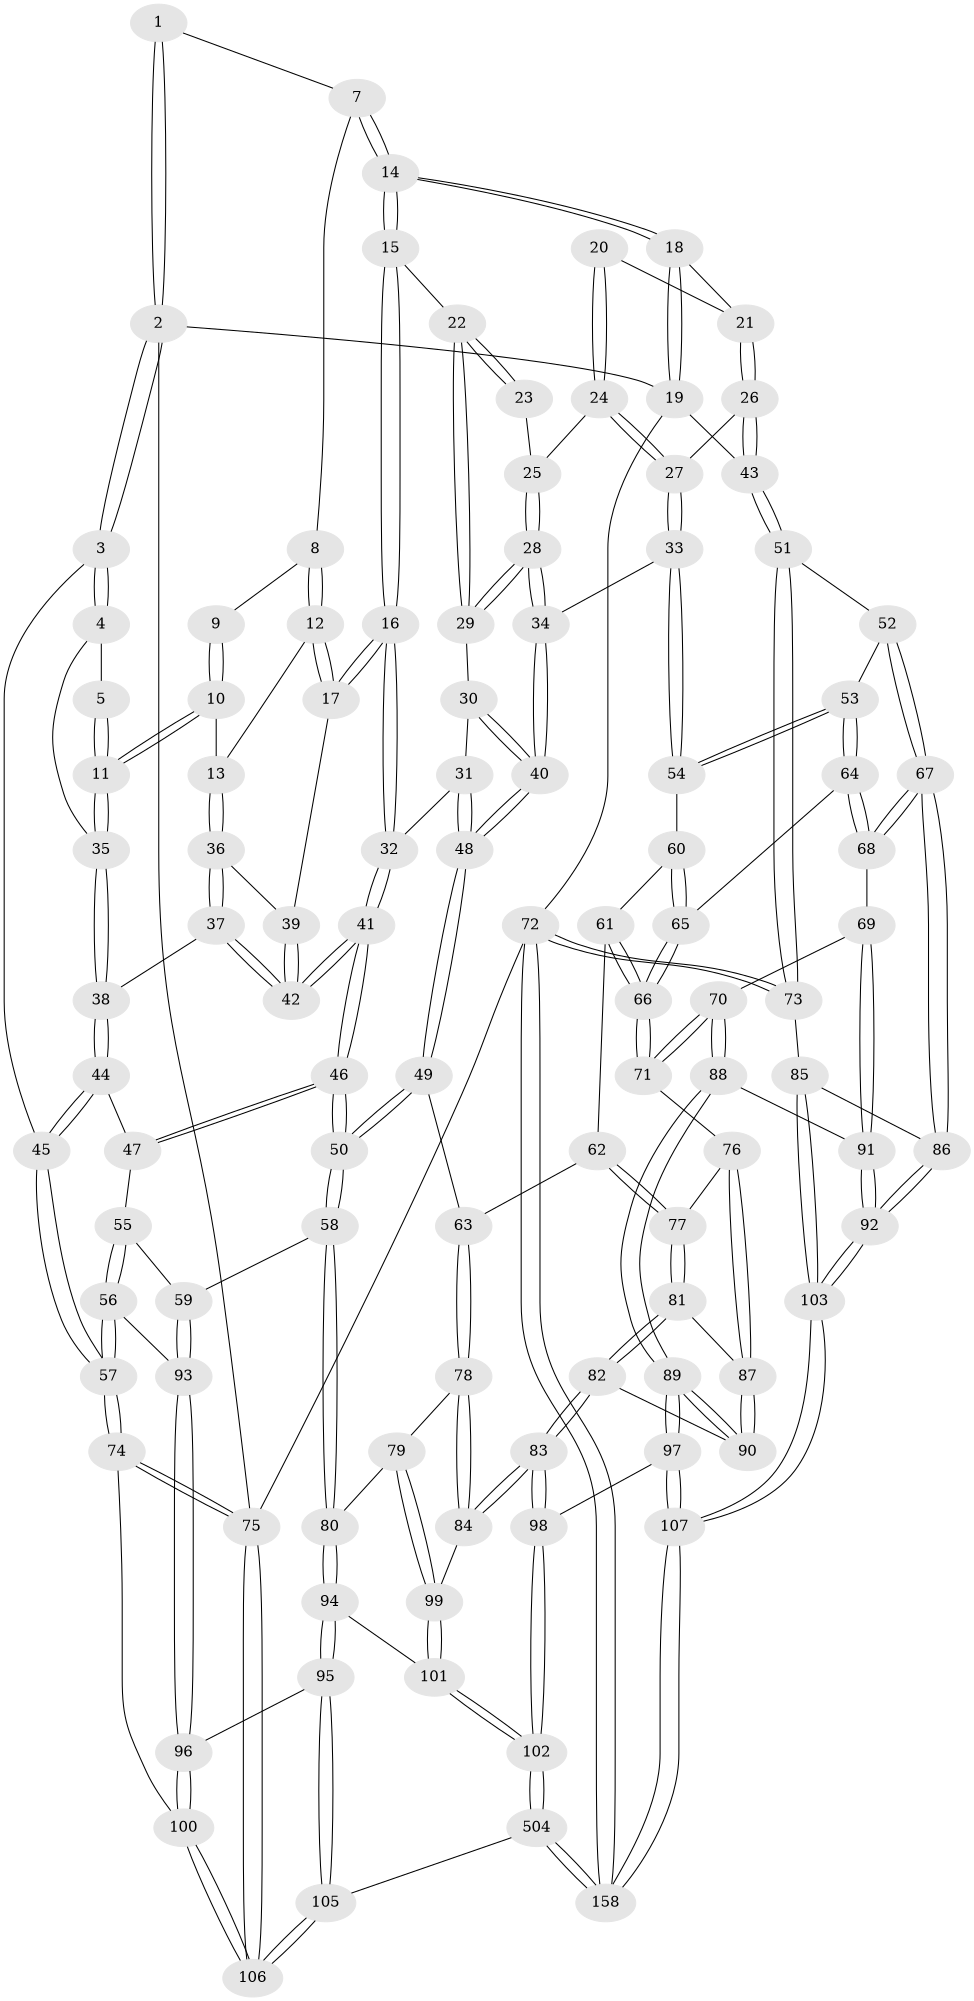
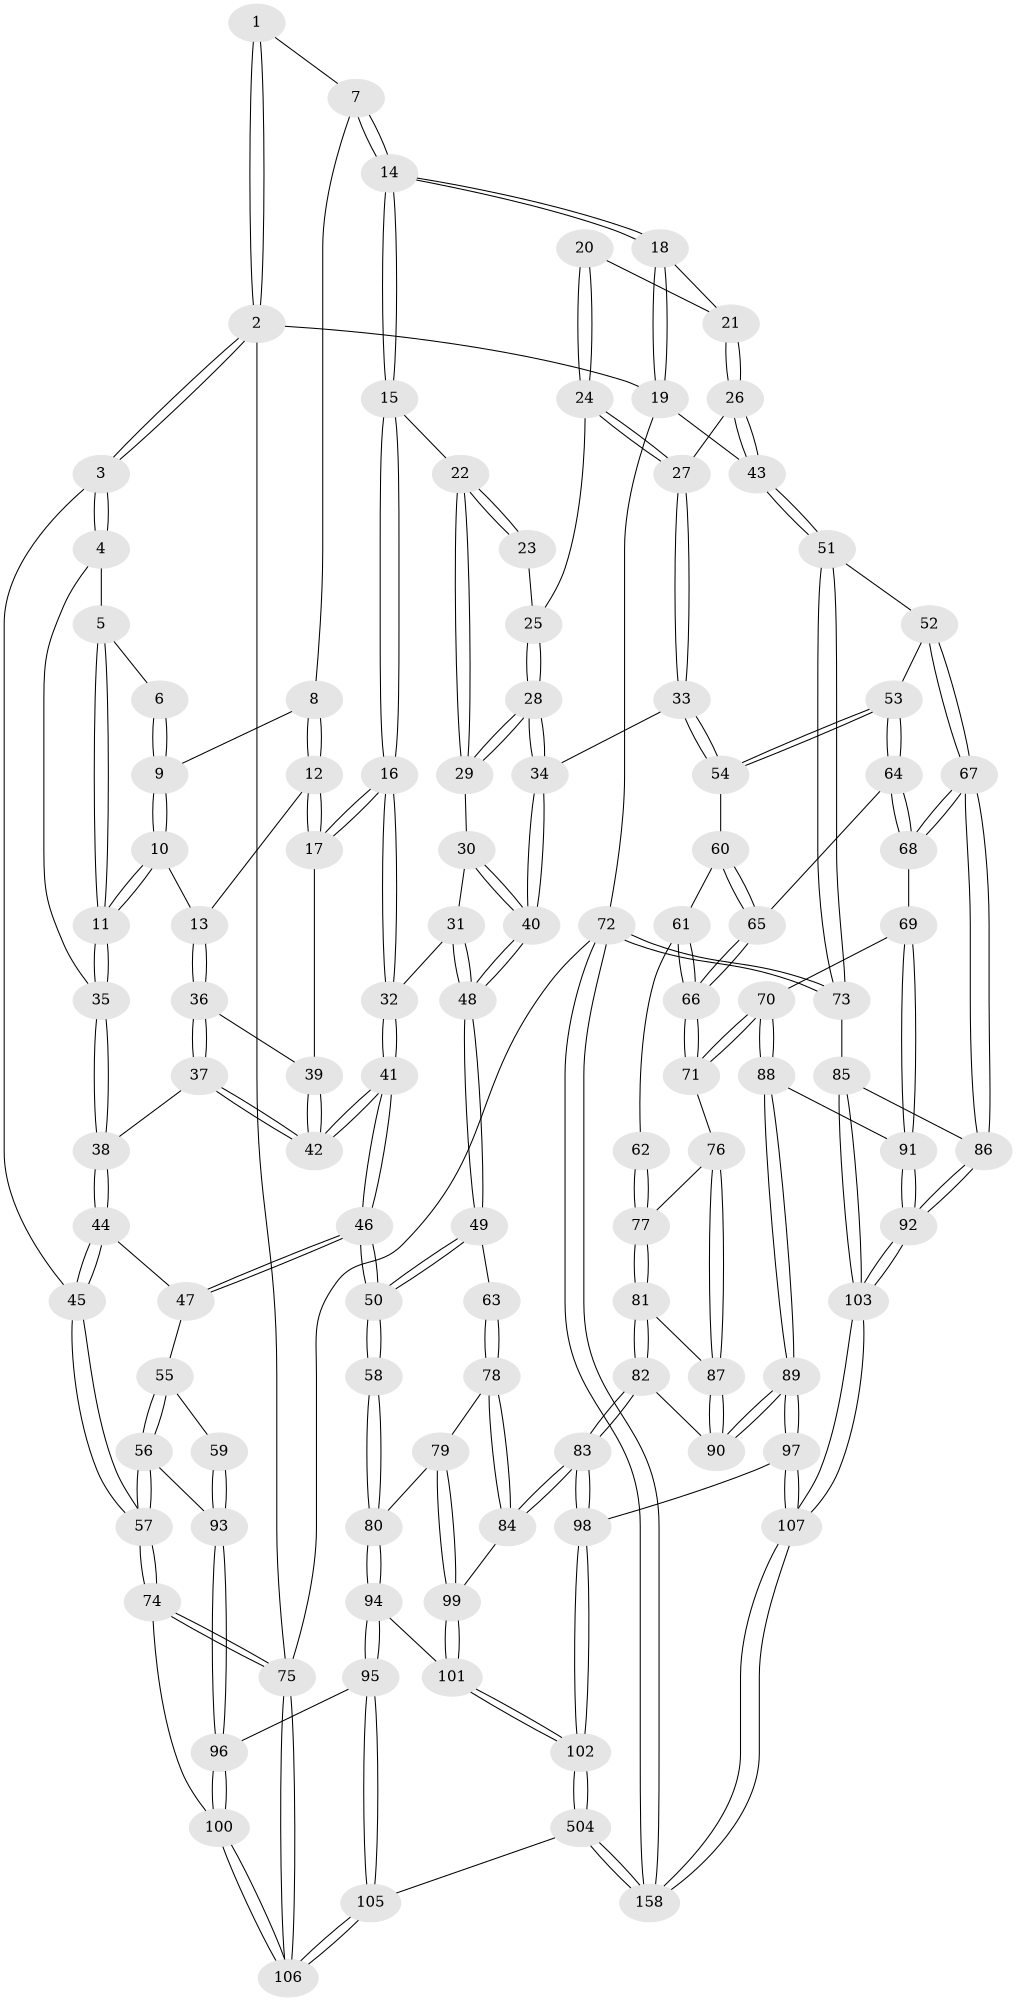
none -> (160, 700)
(531, 1189) -> none
(257, 1264) -> none
